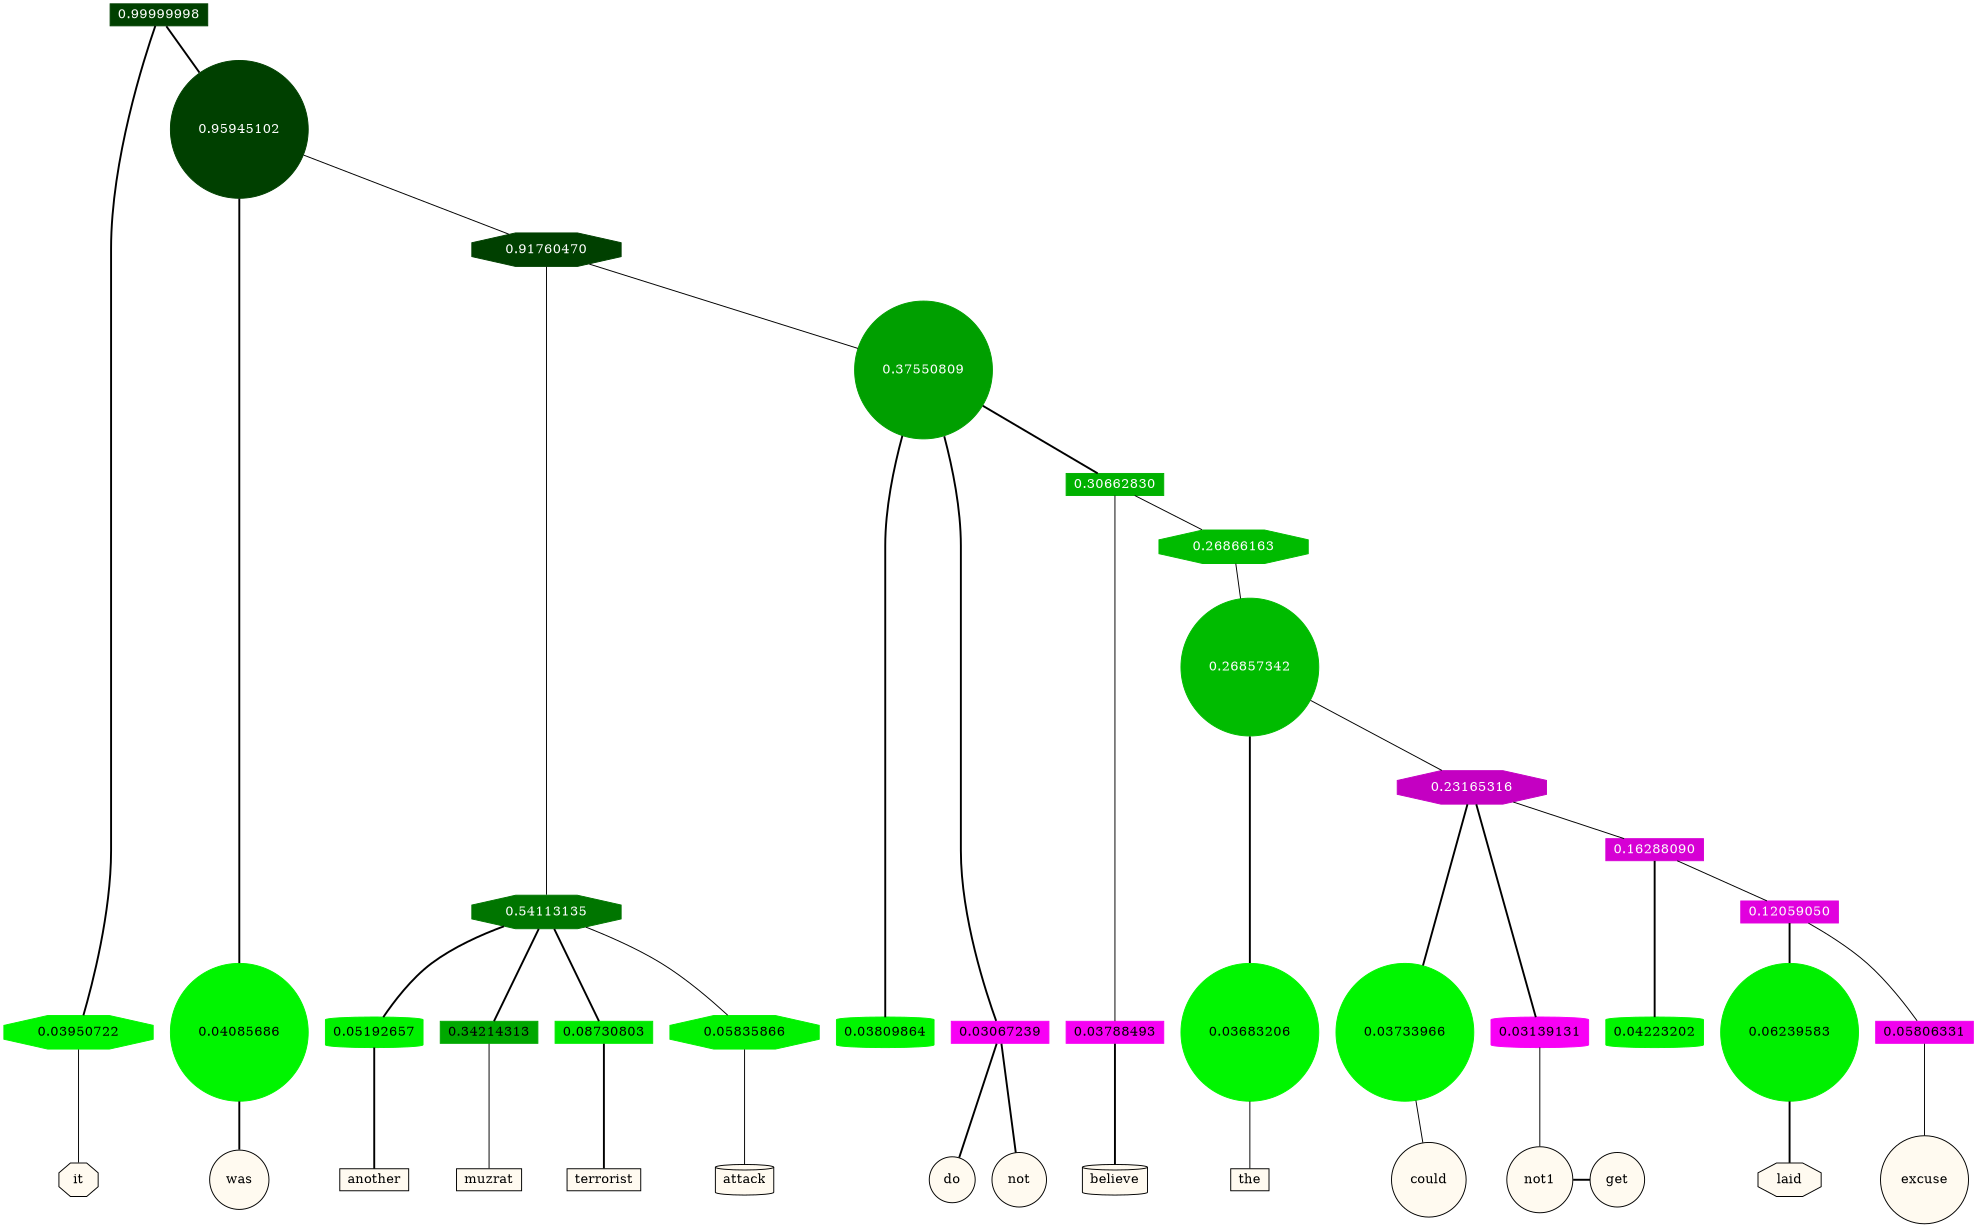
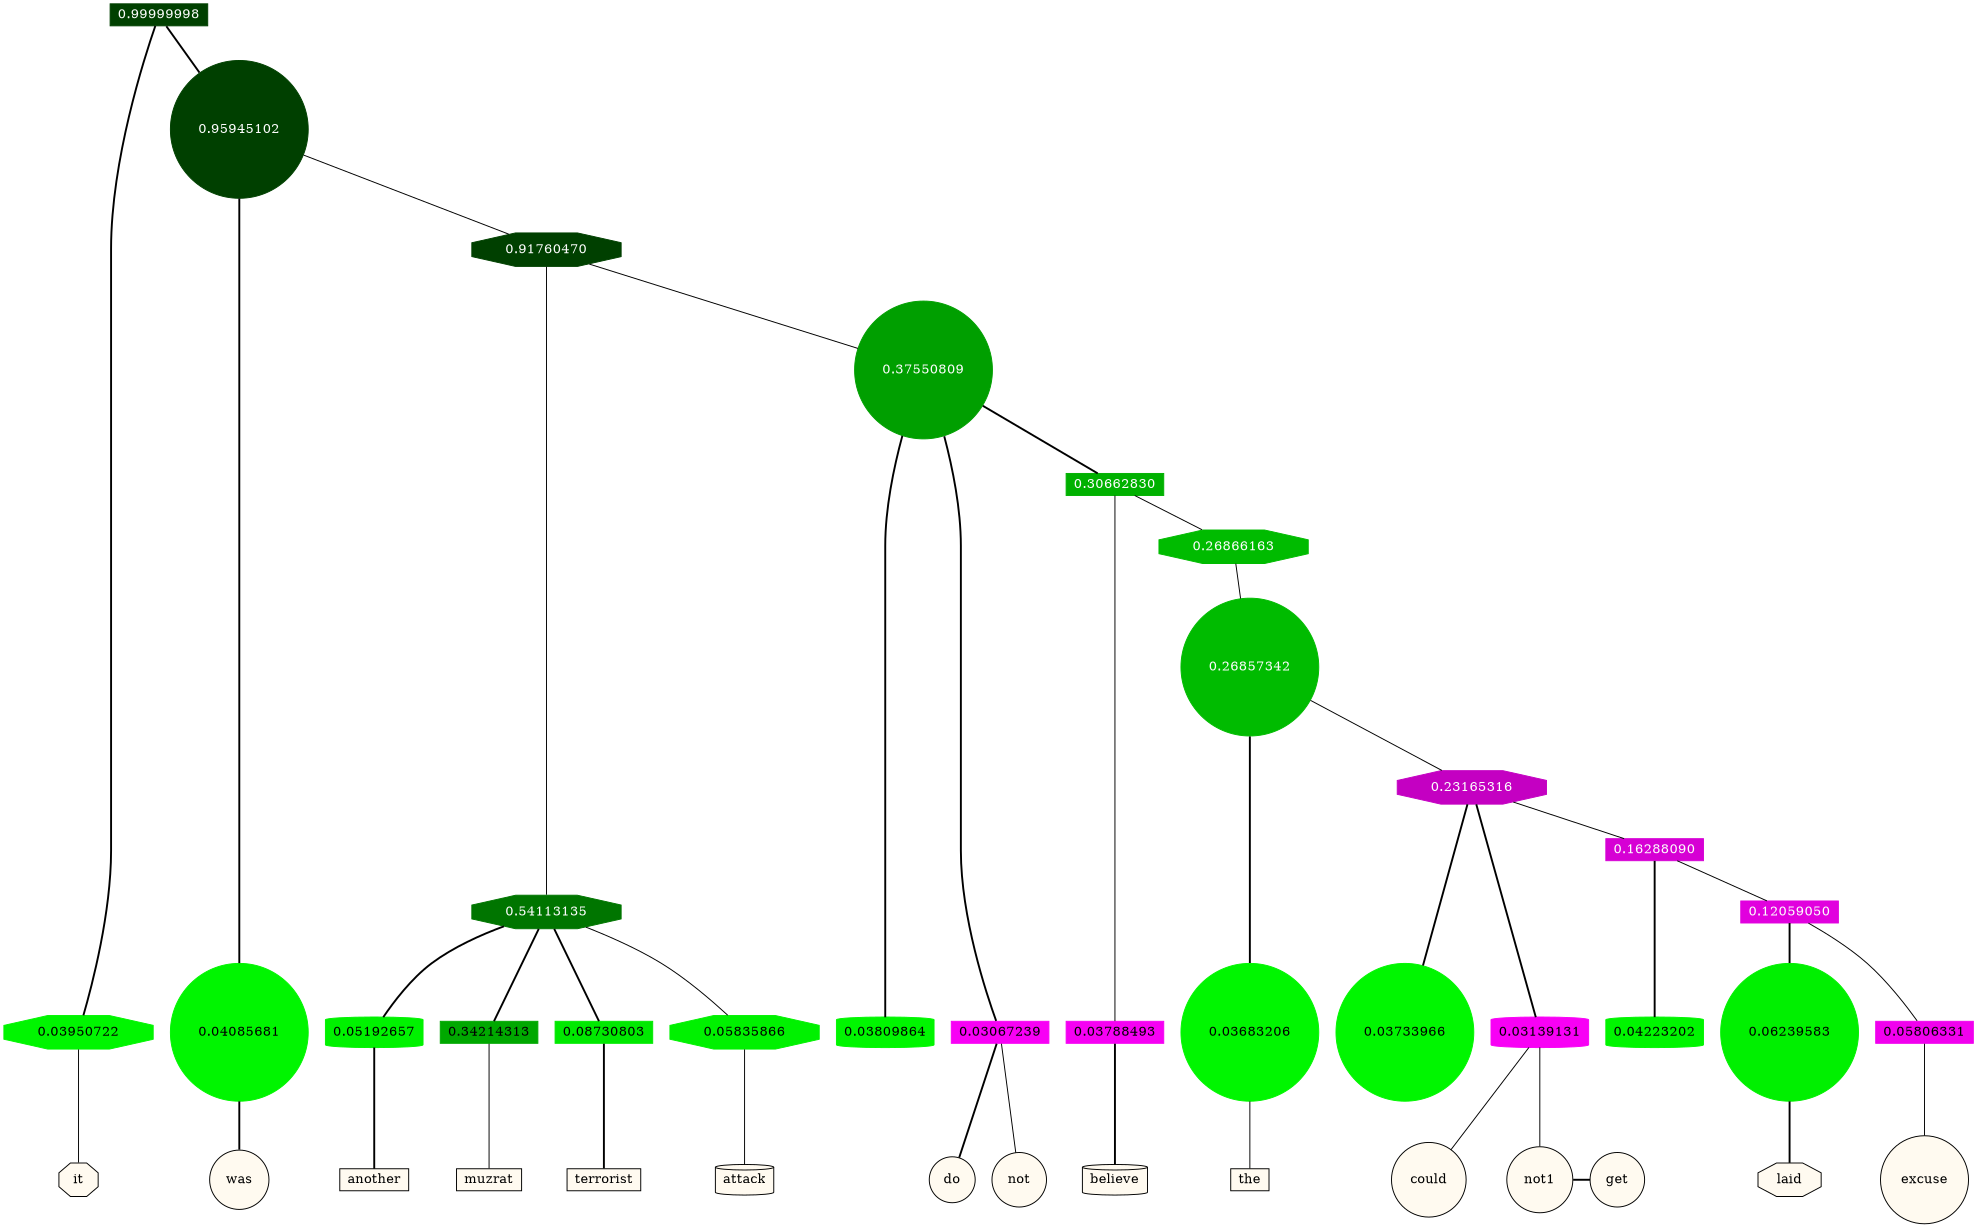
(239, 1032) -> (239, 1032)
(1009, 1098) -> (1009, 1098)
(1419, 1122) -> (1490, 1099)
